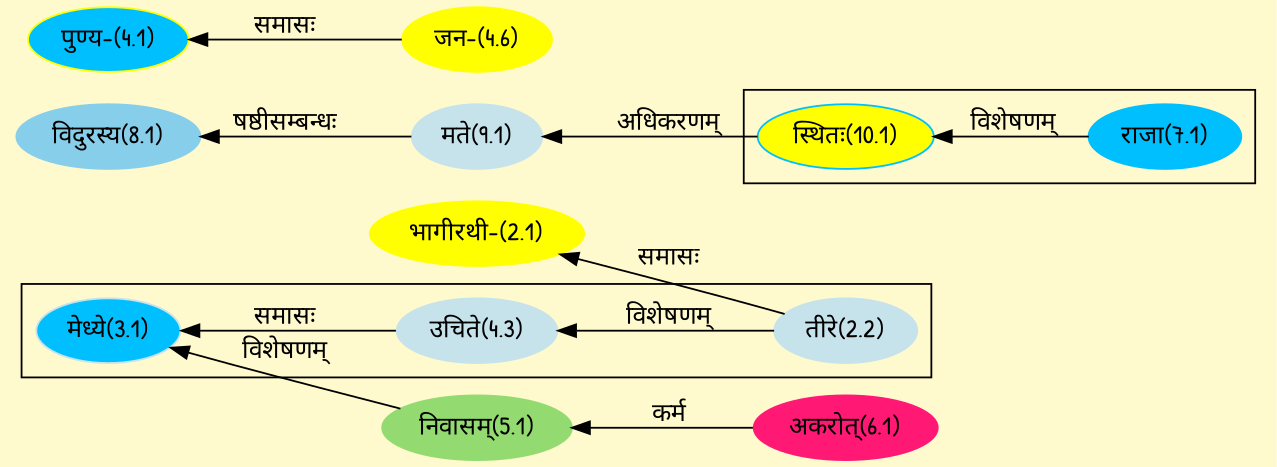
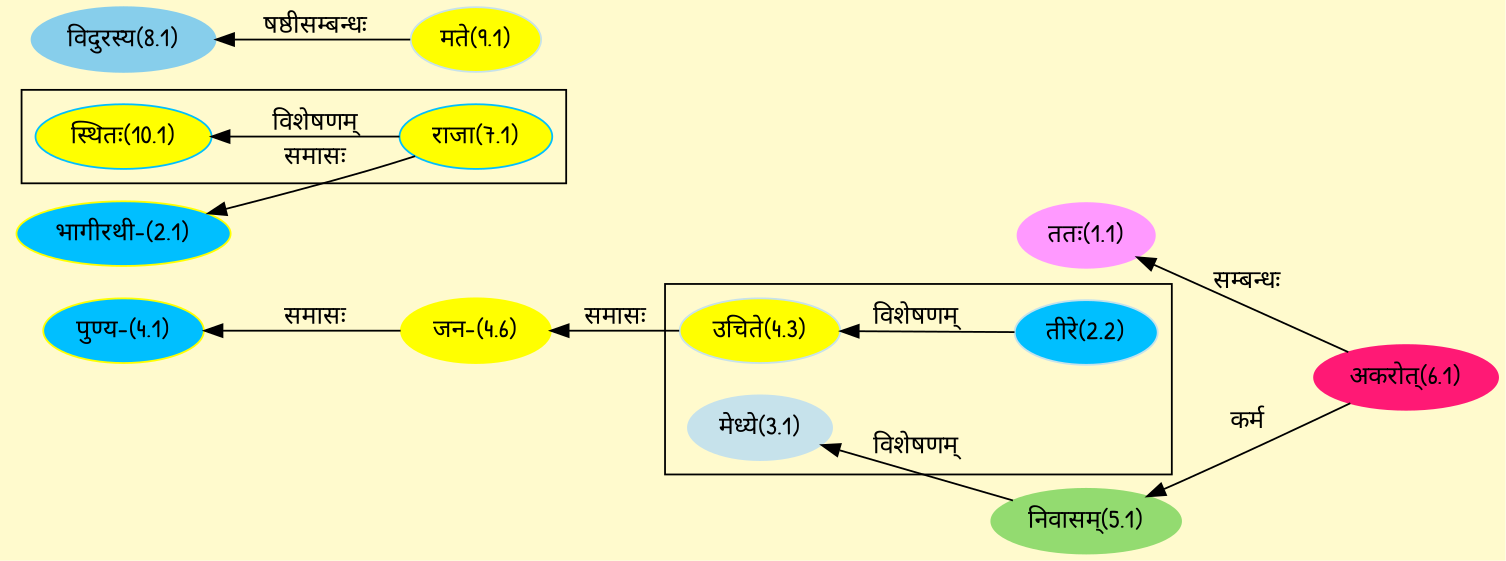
(477, 137) -> (476, 40)
(660, 137) -> none
(1165, 137) -> (476, 137)
(477, 234) -> (124, 234)
none -> (1086, 235)
(718, 296) -> (283, 194)
(108, 331) -> (760, 428)
(298, 331) -> (624, 331)
(477, 331) -> (760, 331)
(846, 331) -> (1086, 332)
